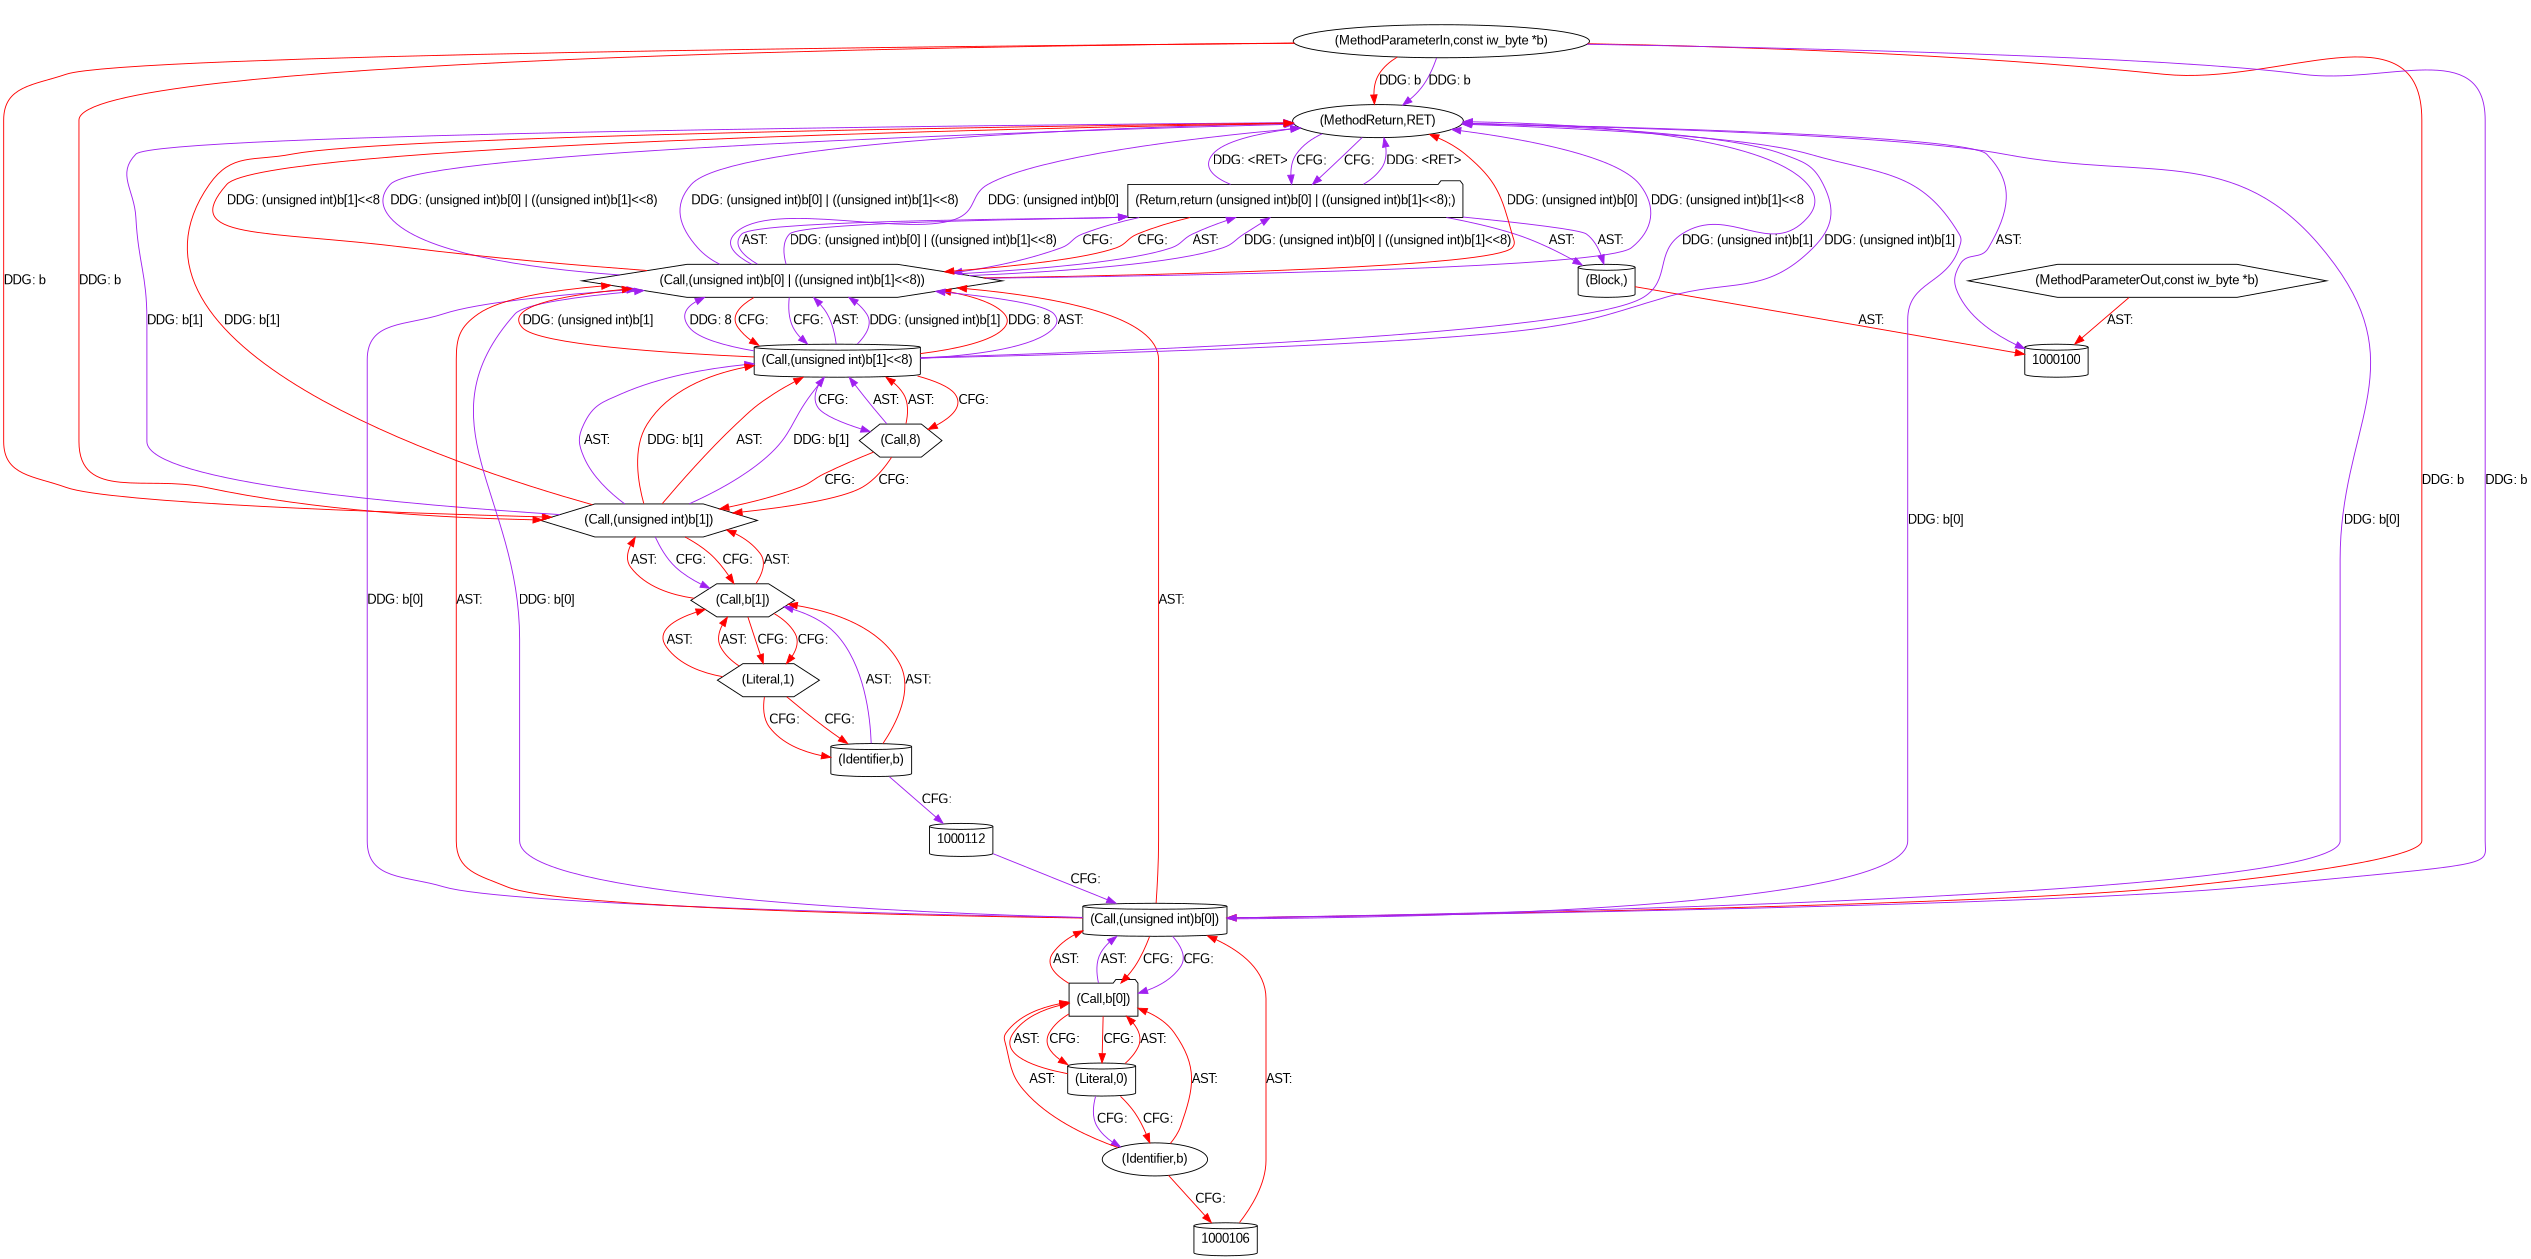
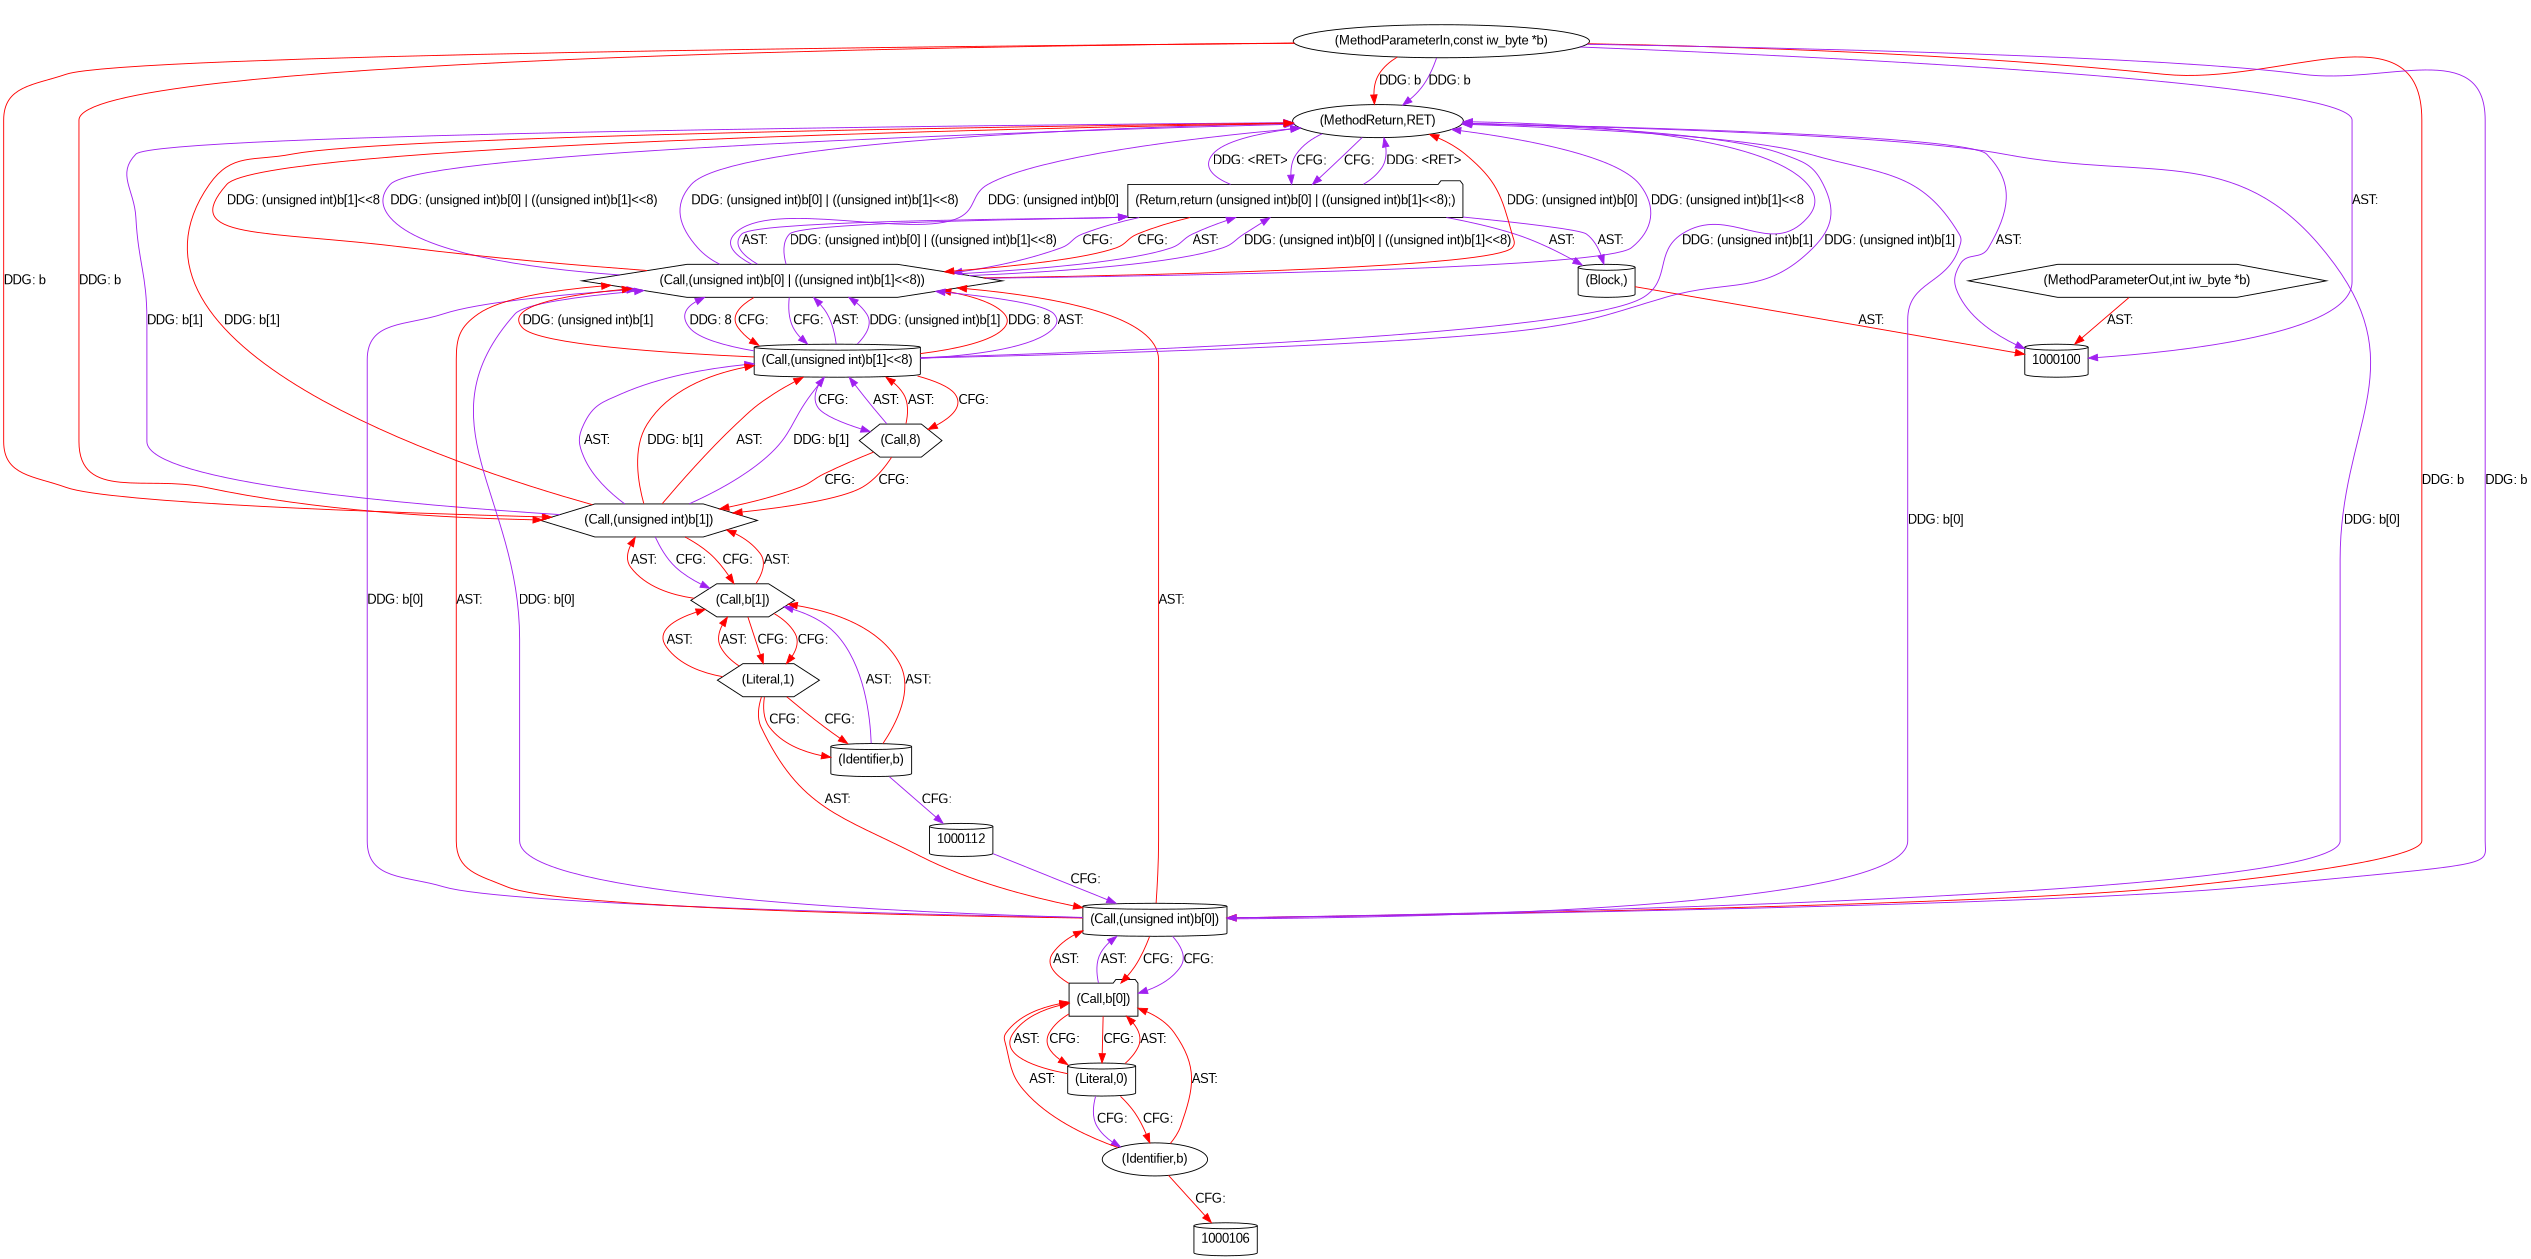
none -> (2187, 84)
(2147, 281) -> (2147, 281)
(1266, 1073) -> (884, 839)
